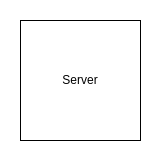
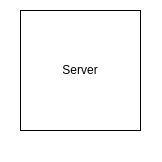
(81, 81) -> (81, 71)
